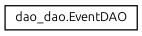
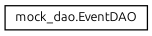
(71, 18) -> (76, 18)
